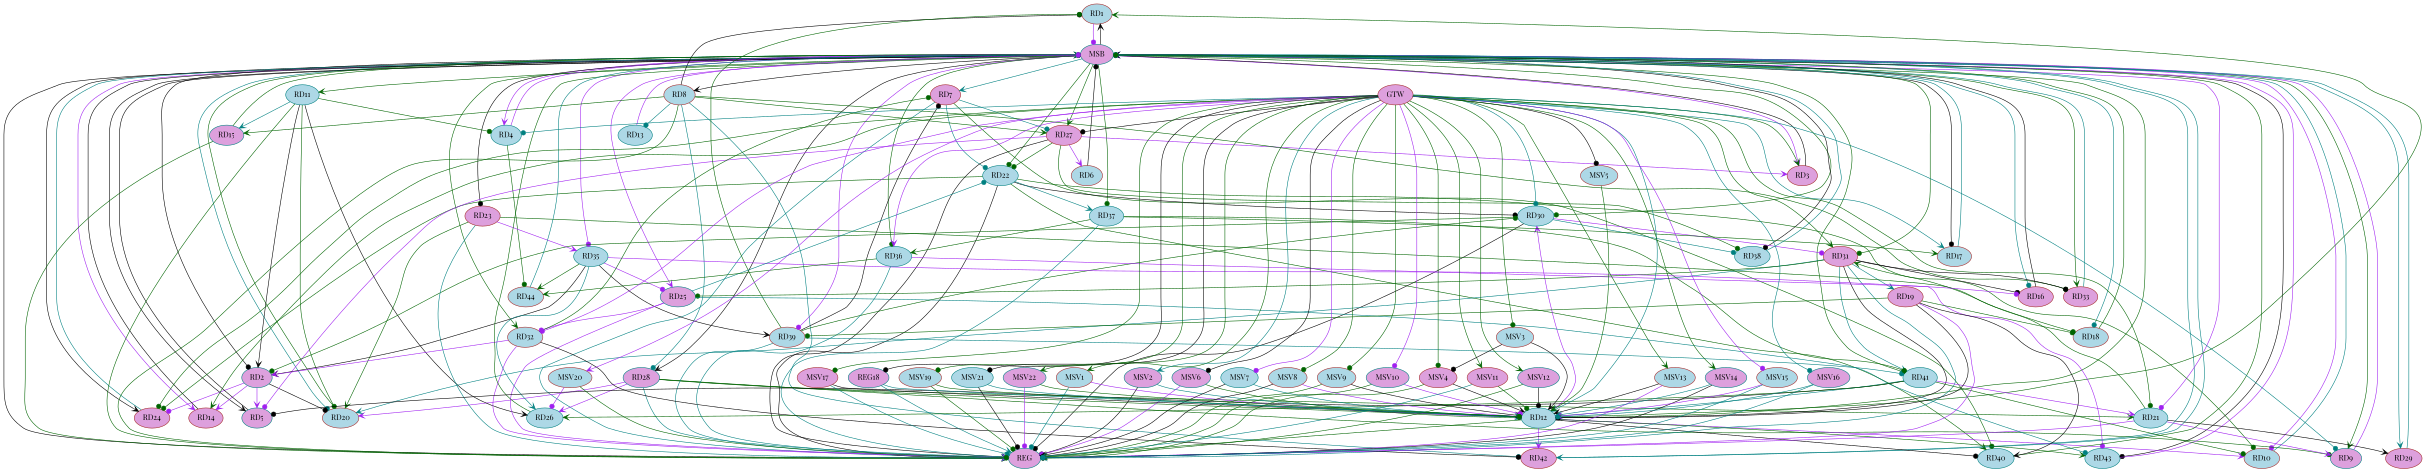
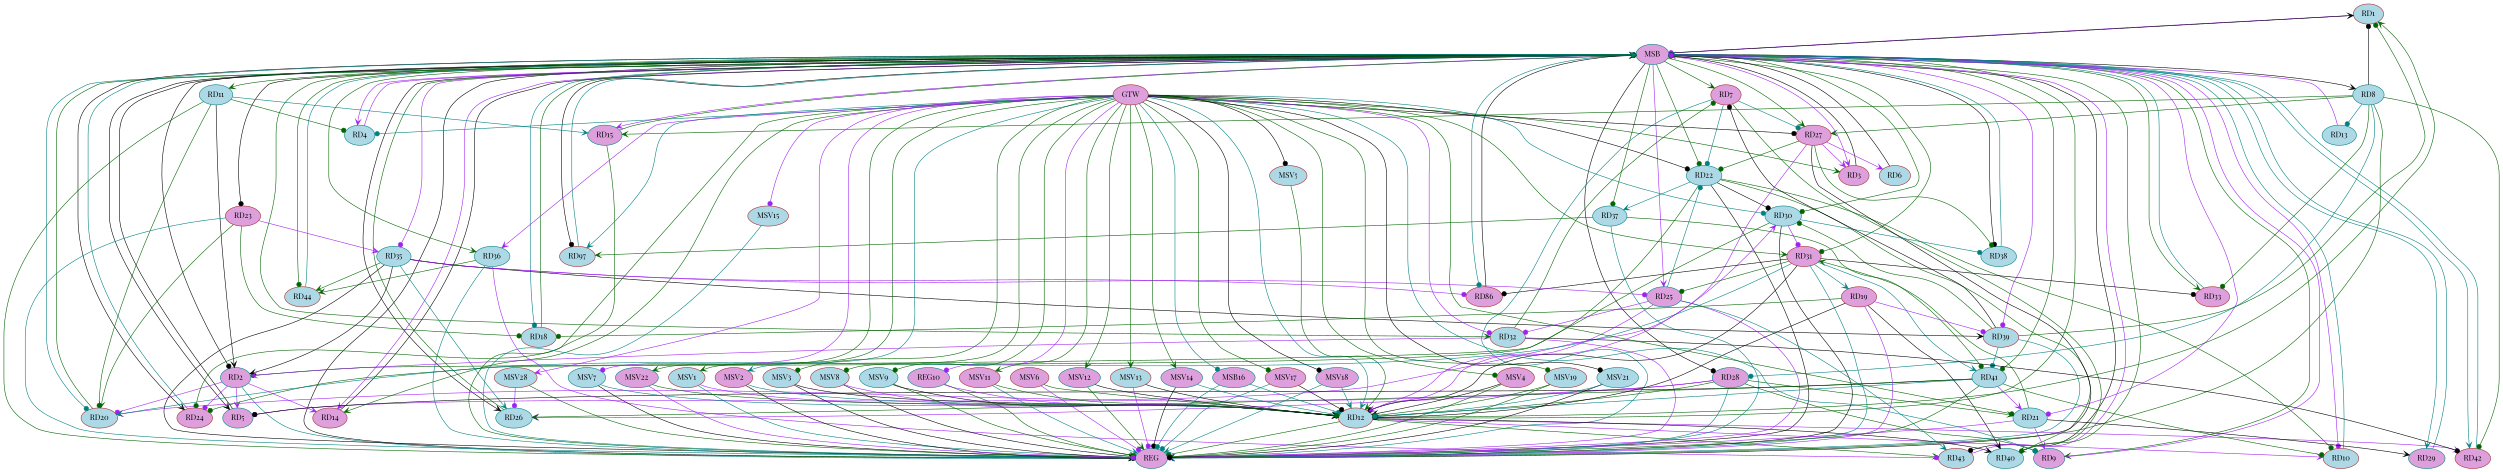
(1024, 74) -> (1687, 73)
none -> (1128, 76)
(923, 87) -> (864, 60)
(680, 95) -> (2368, 95)
(818, 137) -> (1590, 237)
(518, 234) -> (877, 59)
(969, 242) -> none
(1954, 256) -> (577, 256)
(1310, 258) -> (1514, 122)
(380, 287) -> (831, 66)
(2036, 297) -> (1484, 297)
(1322, 318) -> (1928, 316)
(1433, 320) -> (1819, 359)
(1480, 356) -> (958, 441)
(570, 378) -> (516, 378)
(869, 378) -> (1337, 378)
(1143, 378) -> (734, 378)
(1191, 378) -> (1030, 378)
(1337, 378) -> (879, 378)
(1388, 378) -> (929, 378)
(1829, 378) -> (1234, 378)
(296, 397) -> (163, 399)
(1662, 405) -> (1475, 360)
(986, 418) -> (2499, 236)
(1539, 418) -> (1356, 418)
(1743, 436) -> (1803, 431)
none -> (318, 440)
none -> (1582, 449)
none -> (678, 455)
(2102, 458) -> (1956, 458)
(2404, 458) -> (2427, 458)
